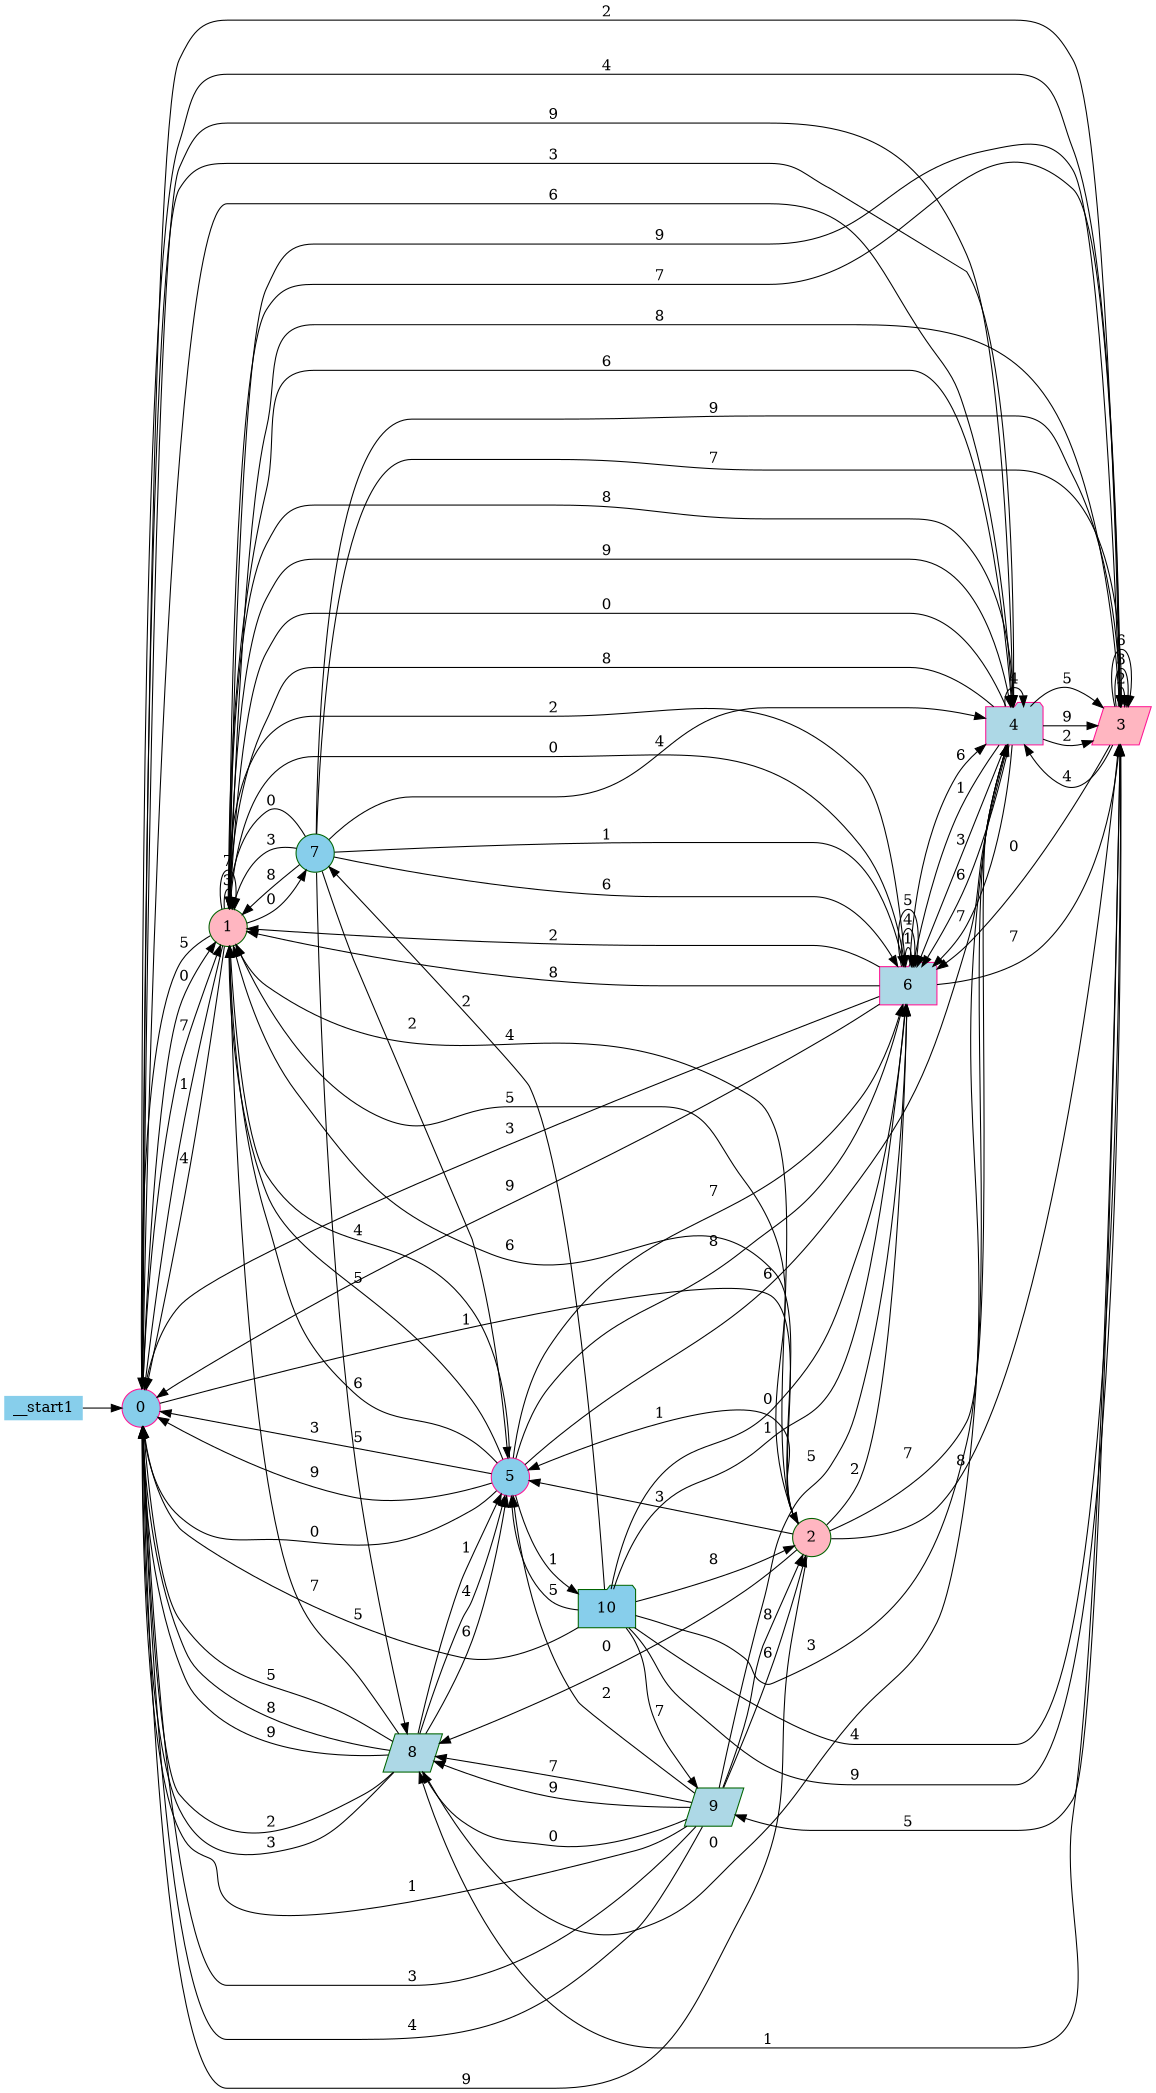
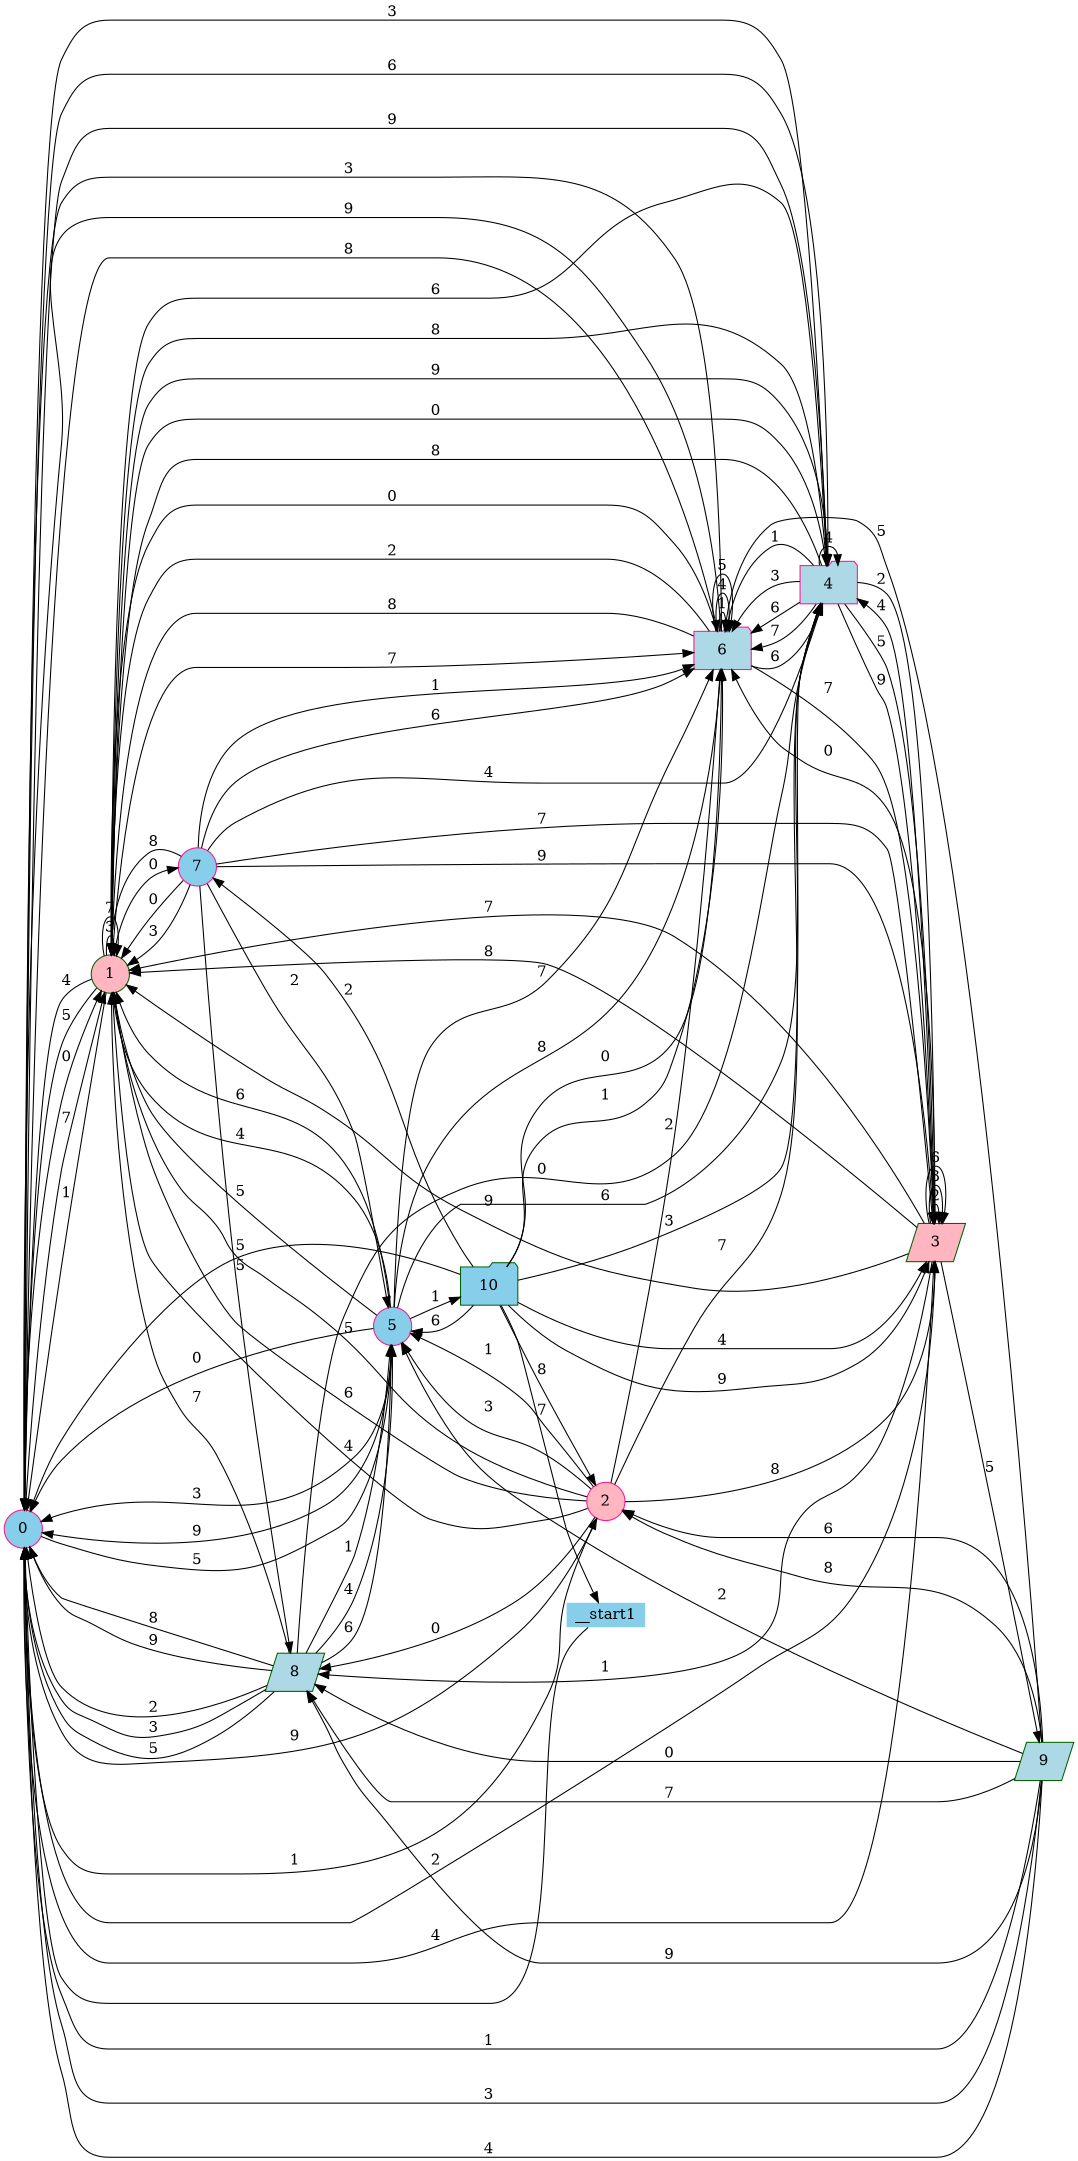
none -> (70, 421)
(554, 708) -> (393, 659)
(1122, 726) -> (936, 1243)
(315, 853) -> (197, 867)
(812, 1538) -> (606, 1501)
none -> (282, 1557)
(554, 1591) -> (436, 1322)
(650, 1707) -> (544, 1442)
